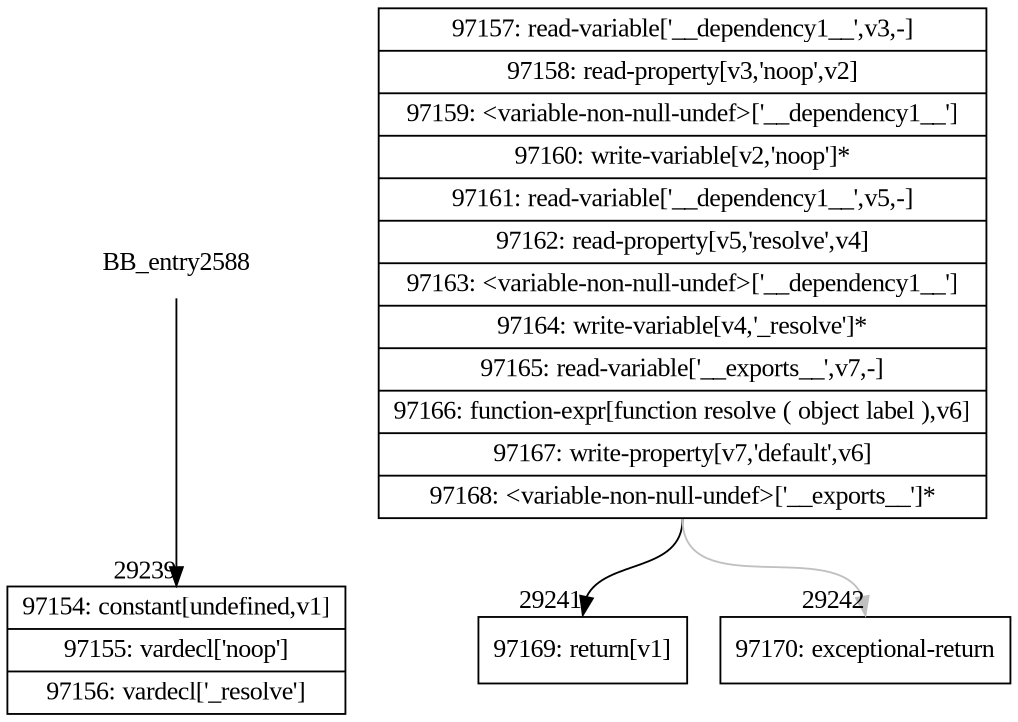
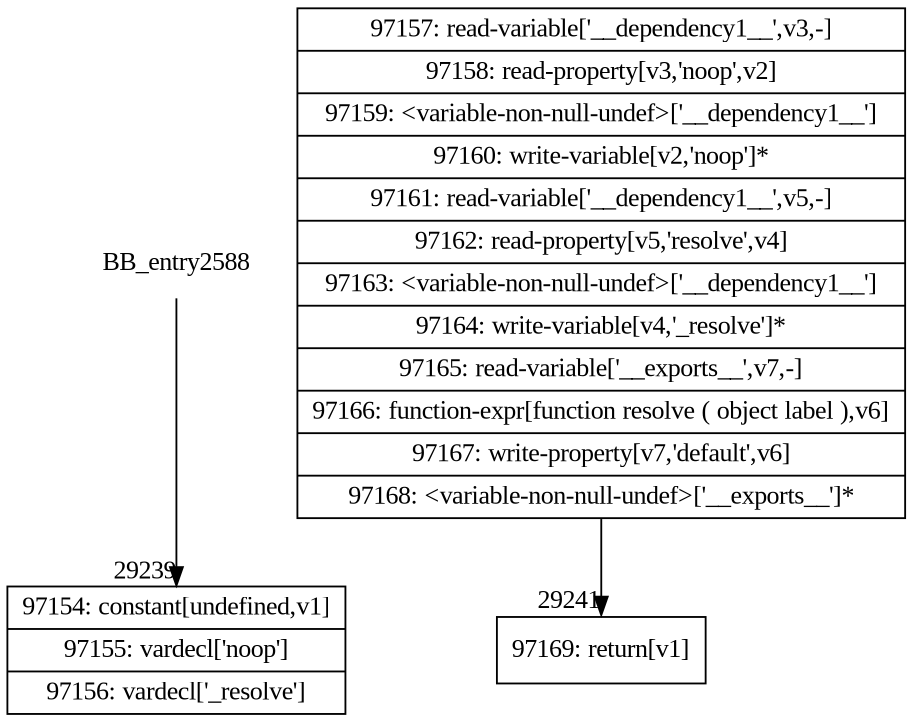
(865, 650) -> none
